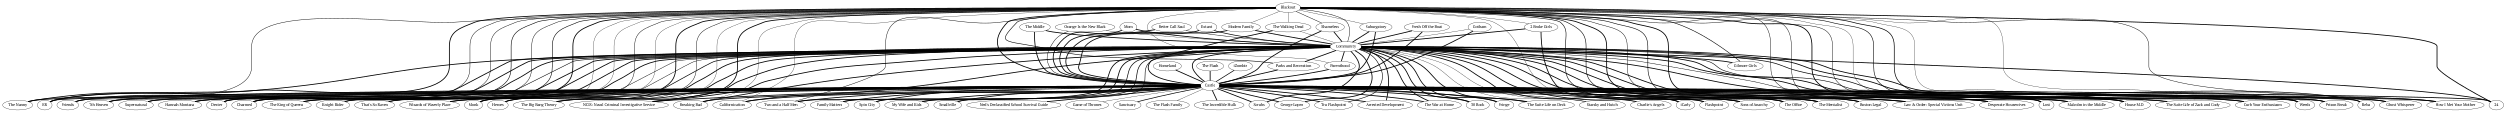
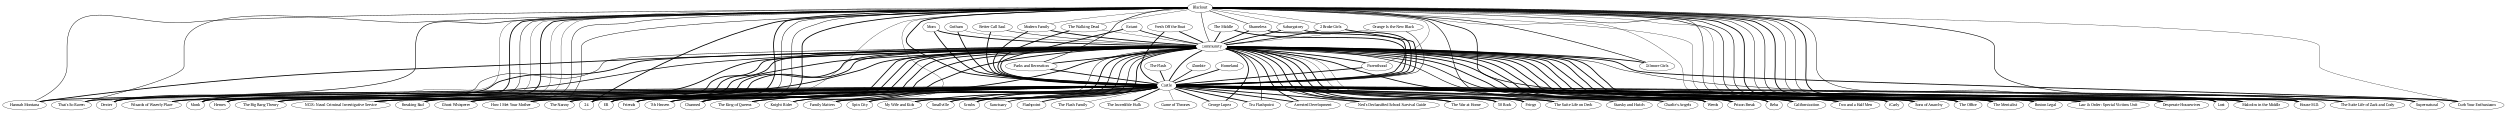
(587, 60) -> (1278, 80)
(1554, 81) -> (1416, 65)
